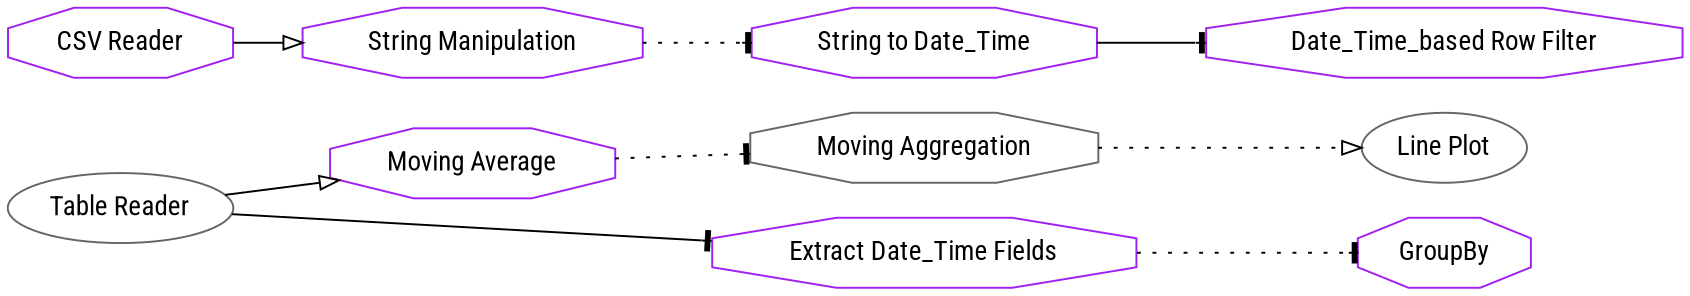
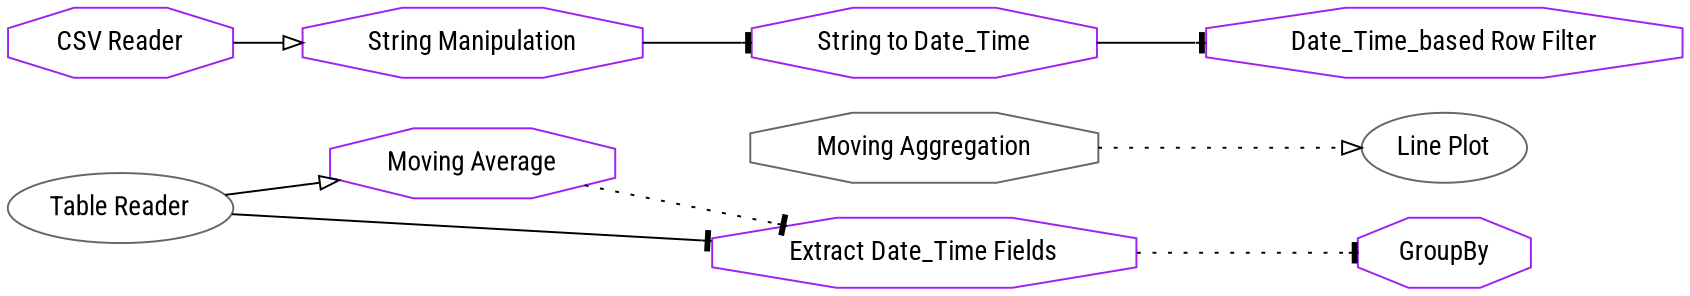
(692, 43) -> (692, 43)
(678, 156) -> (681, 205)
